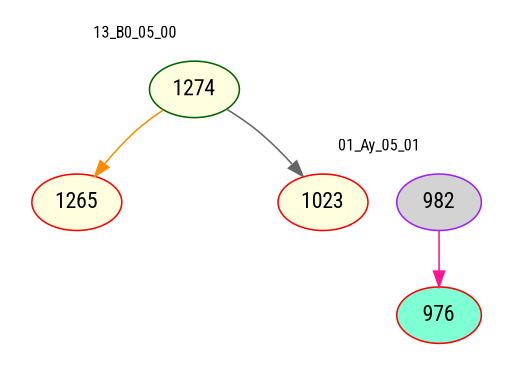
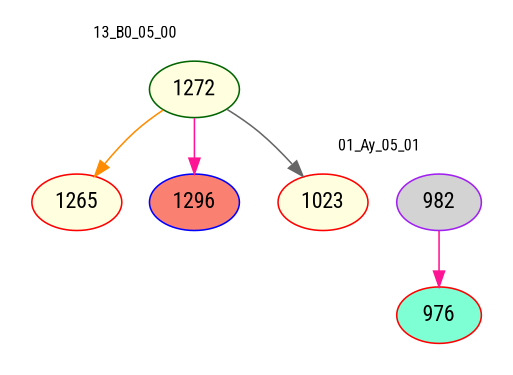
(194, 89) -> (194, 89)
none -> (194, 202)
